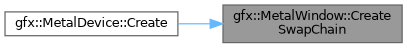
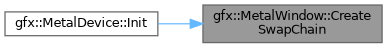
(91, 24) -> (81, 24)
